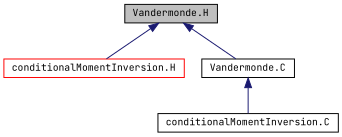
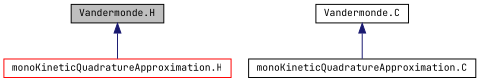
(214, 44) -> none
(94, 68) -> (117, 68)
(248, 123) -> (362, 68)
